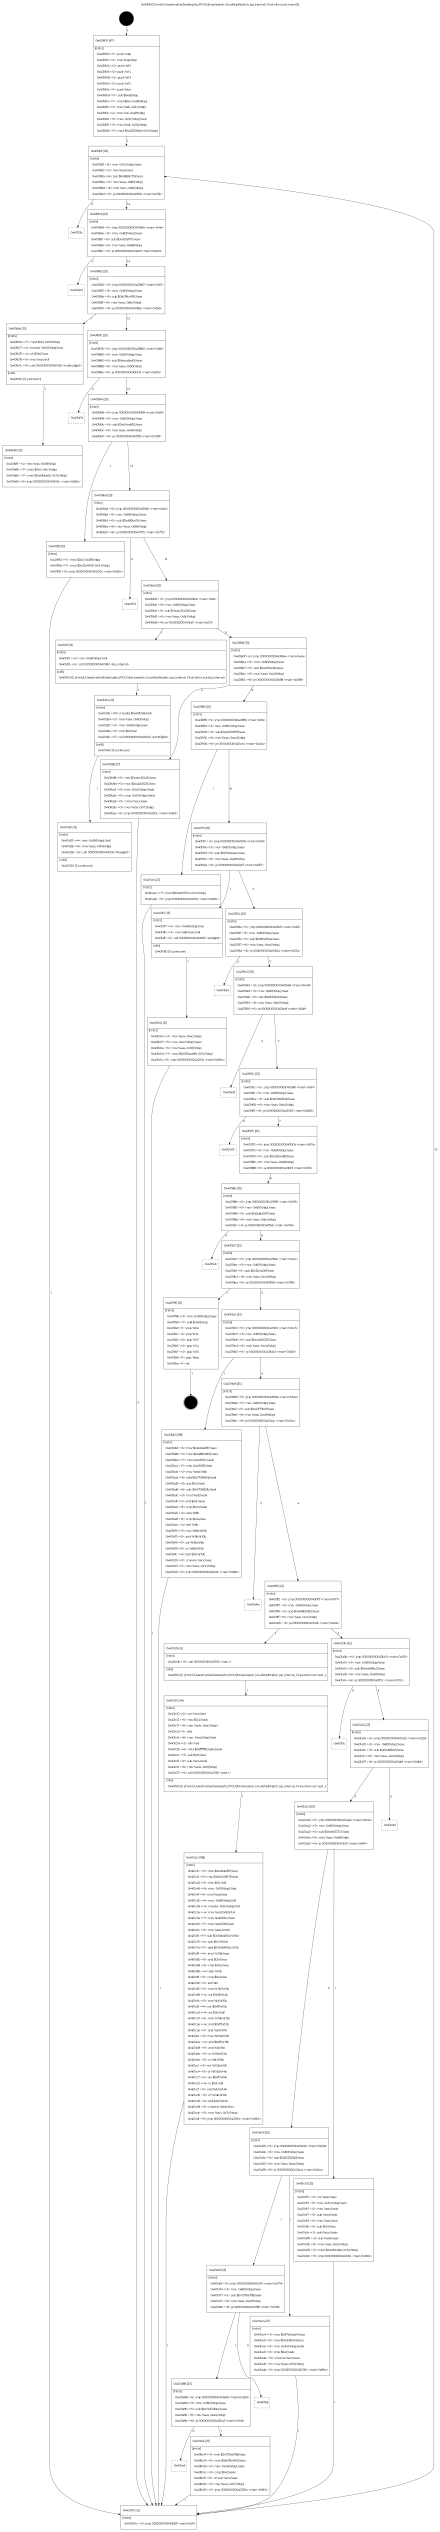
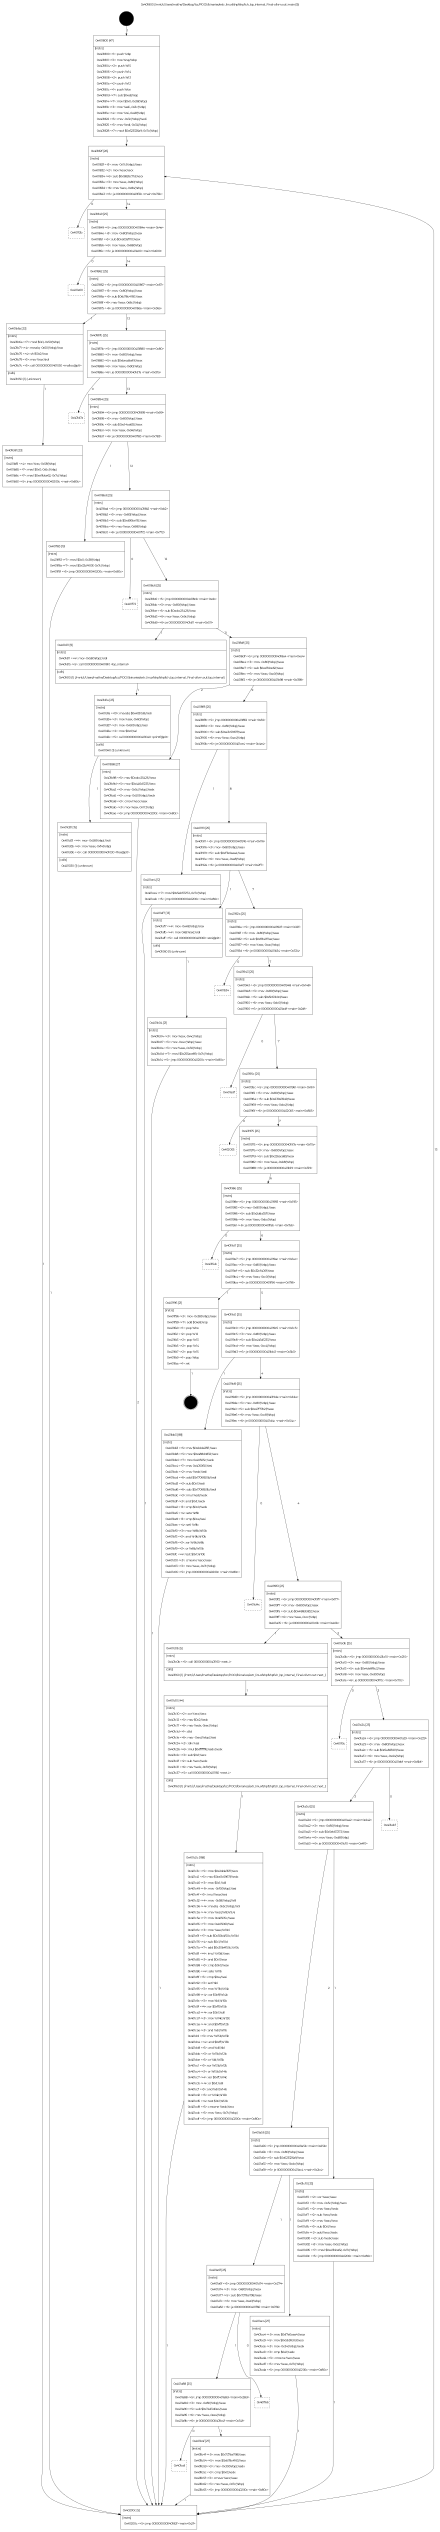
none -> (43, 1529)
